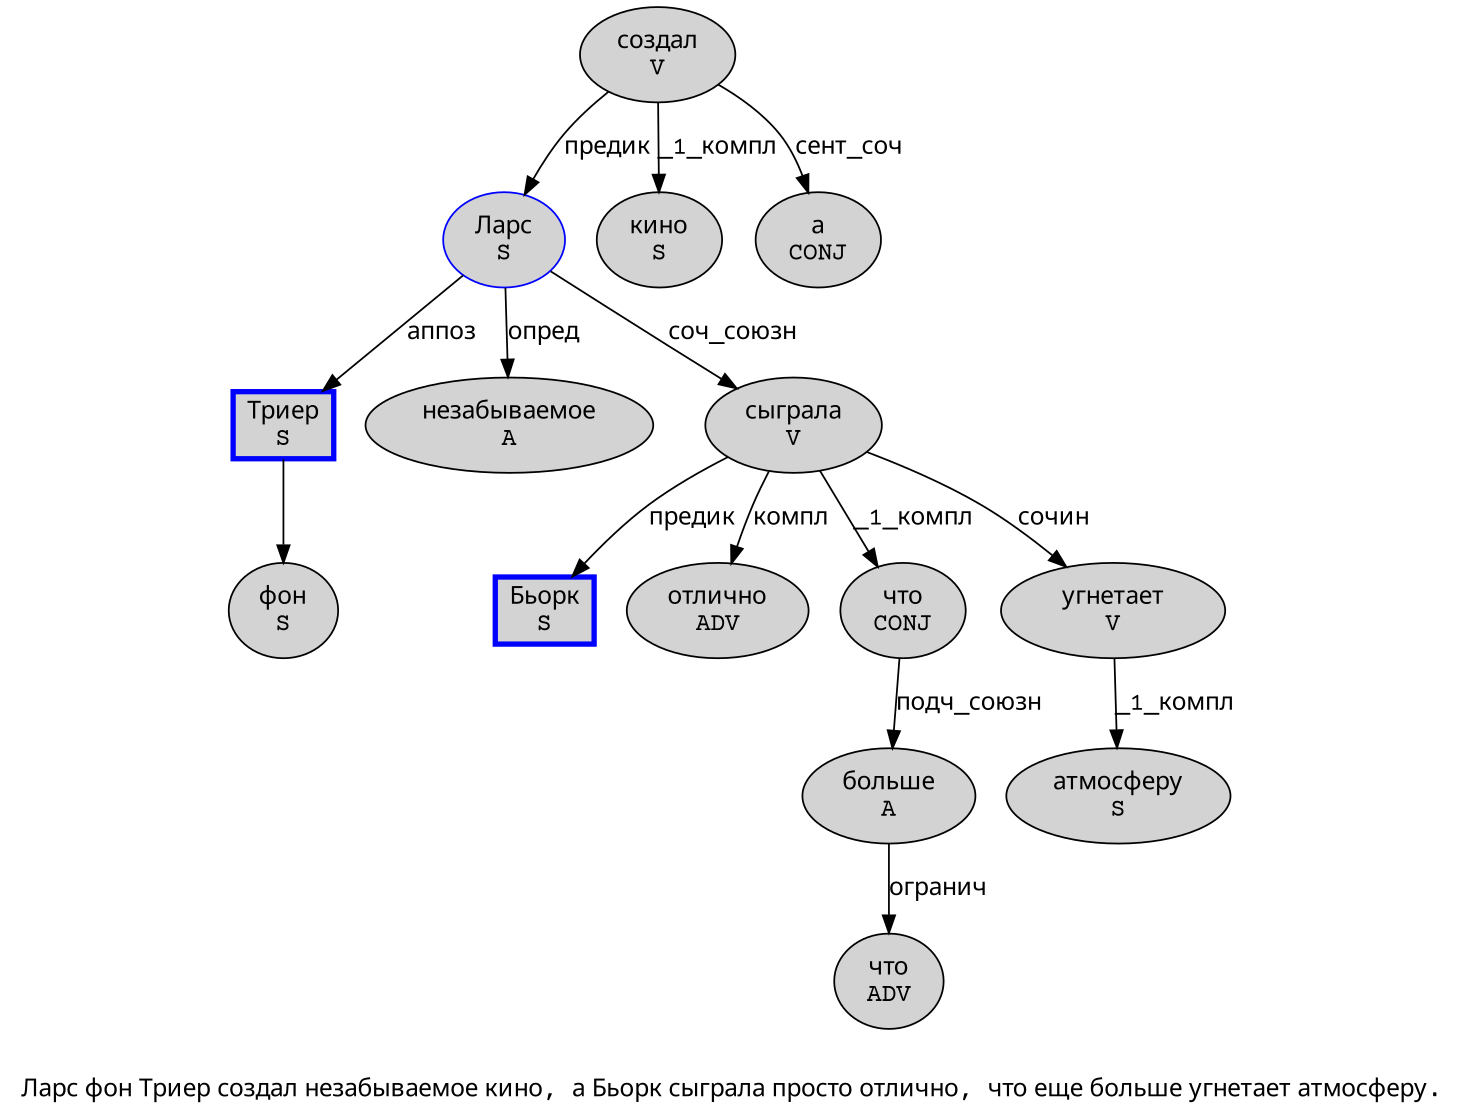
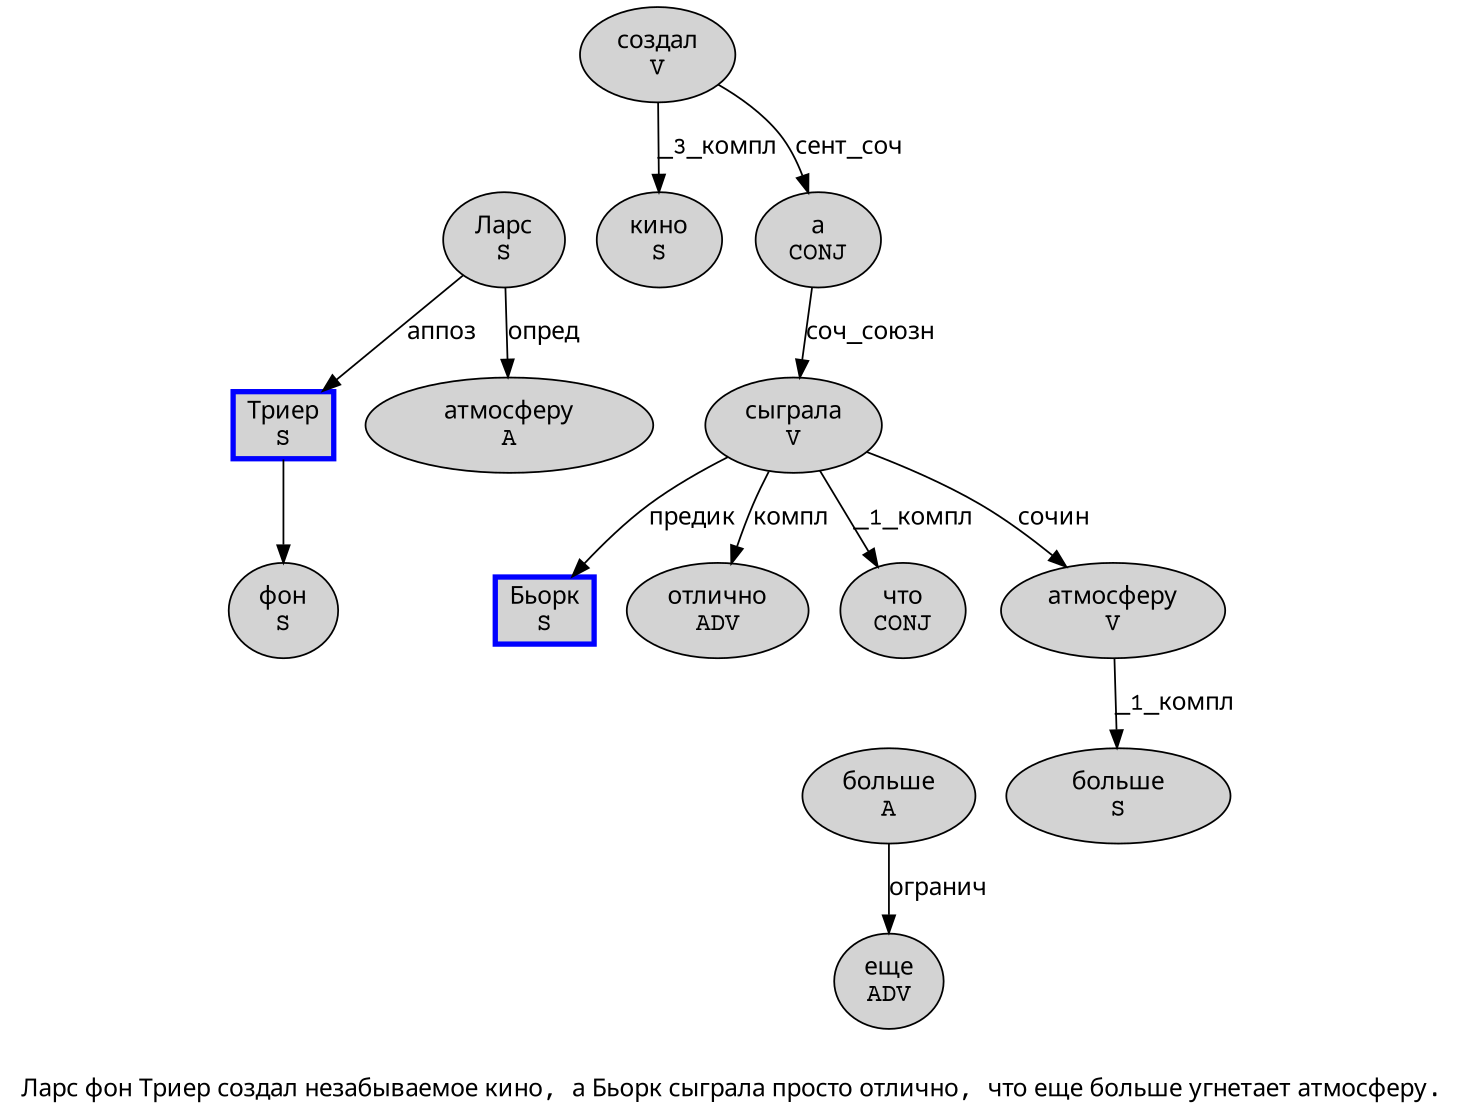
(566, 131) -> none
(718, 147) -> (718, 147)
(504, 240) -> (504, 240)
(636, 325) -> (807, 324)
(509, 425) -> (509, 425)
(1113, 611) -> (1113, 611)
(897, 694) -> none
(1118, 796) -> (1118, 796)
(889, 981) -> (889, 981)
